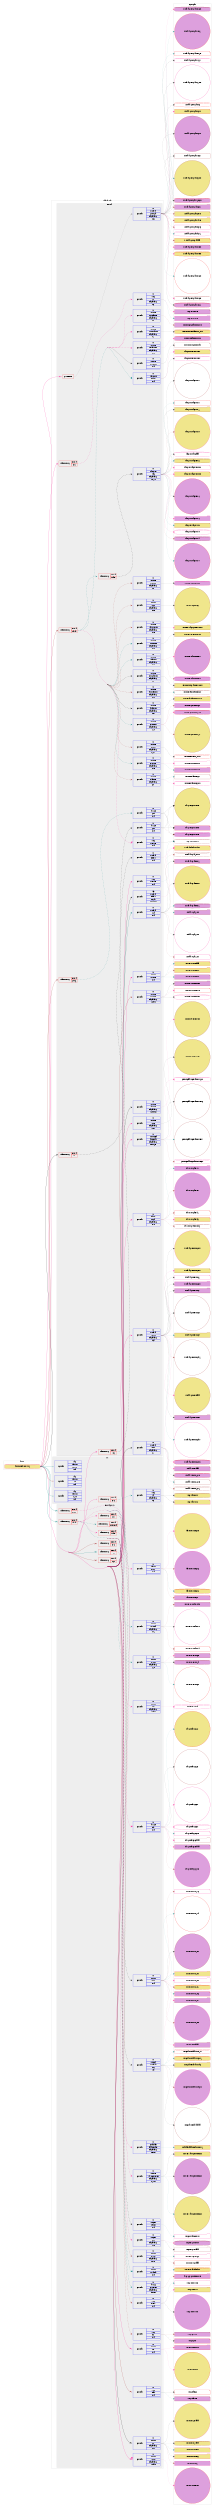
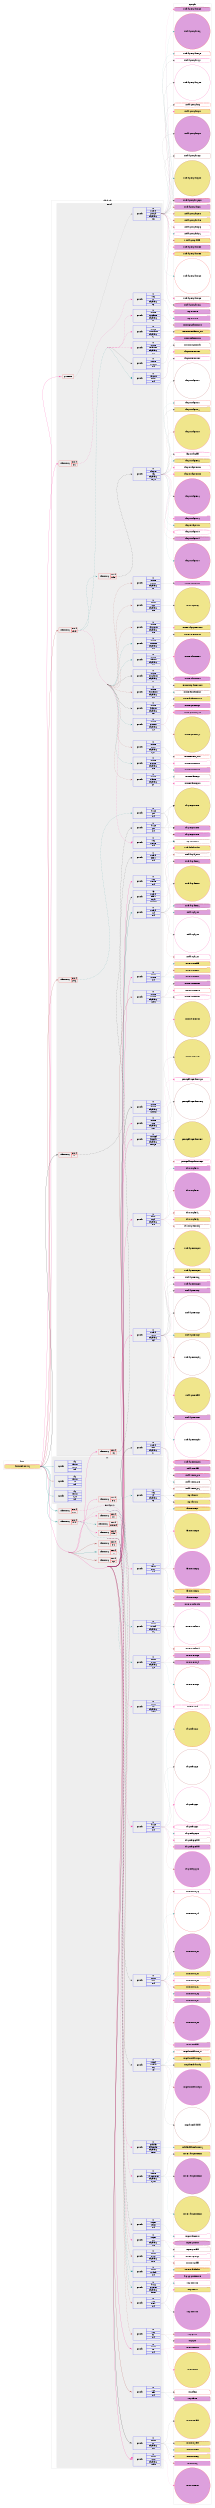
(192, 1139) -> (192, 1139)
none -> (192, 1509)
(192, 2421) -> (192, 2421)
